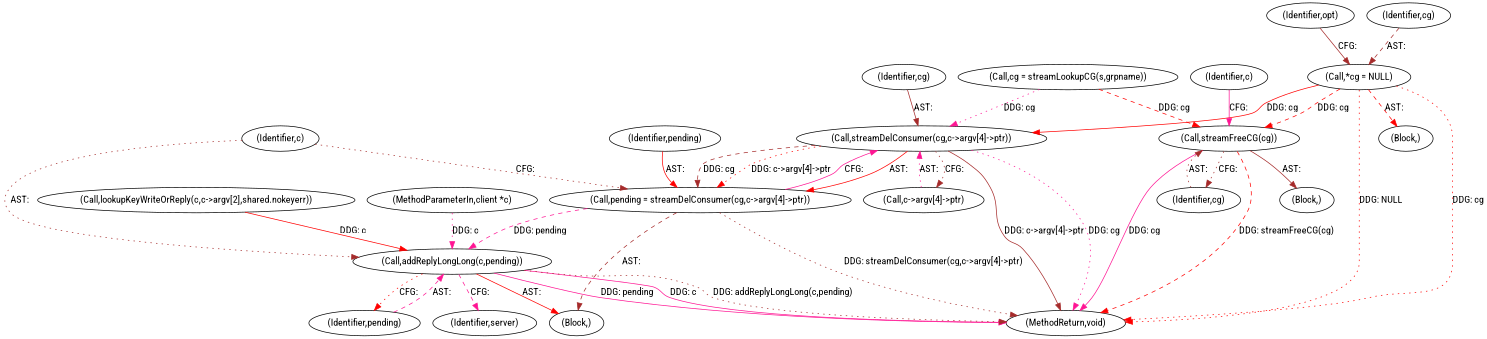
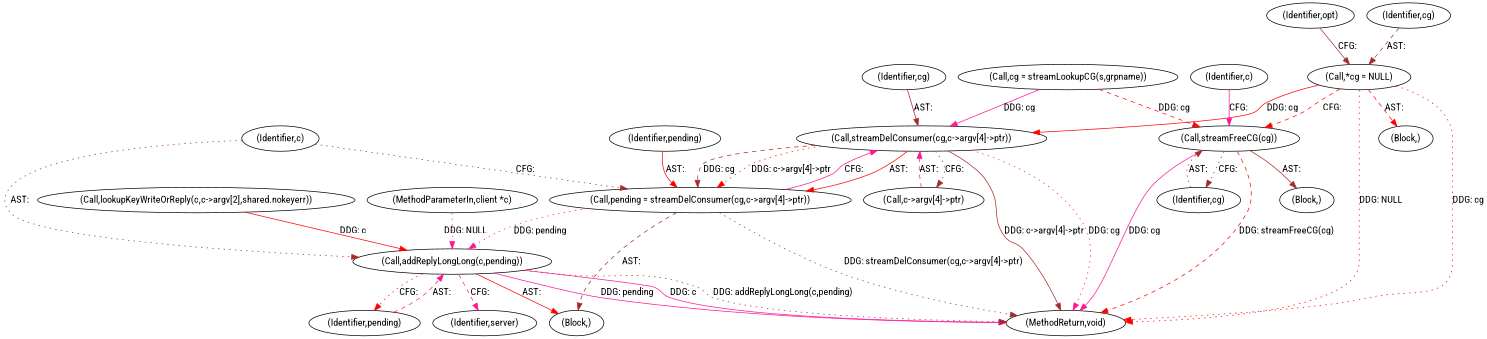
(998, 106) -> (998, 106)
(1333, 108) -> (1333, 108)
(919, 173) -> (919, 173)
(529, 221) -> (529, 221)
(466, 231) -> (466, 231)
